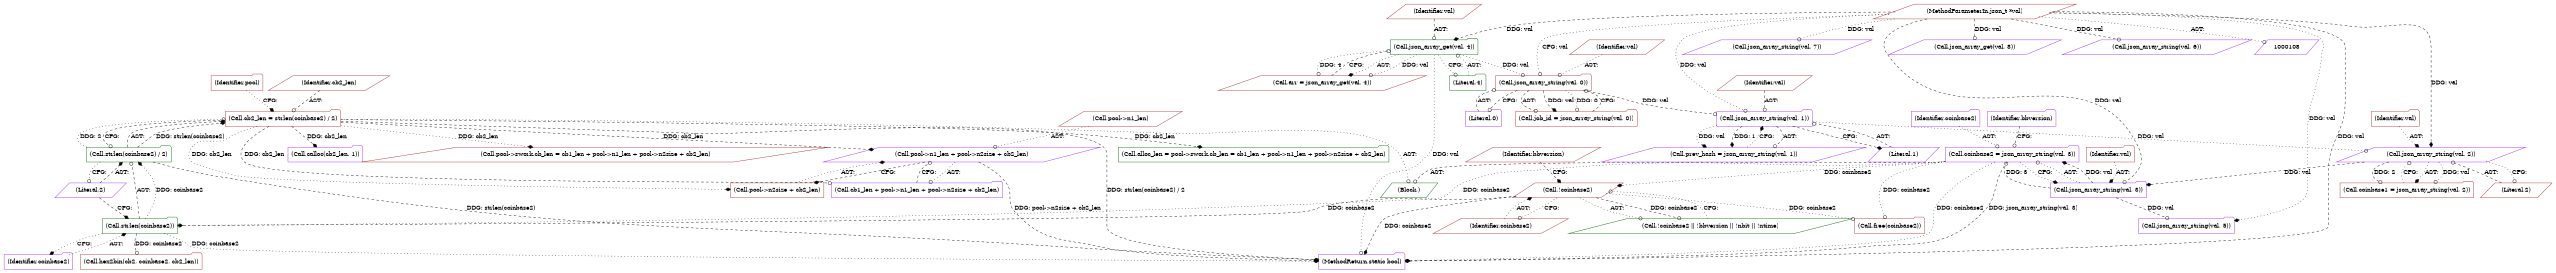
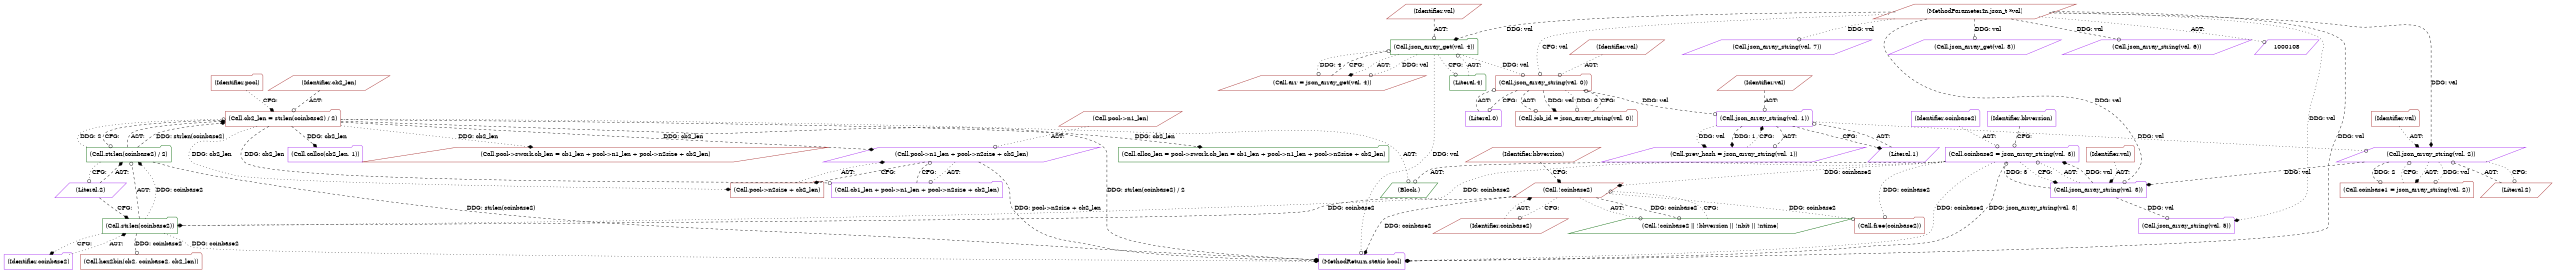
(1731, 26) -> none
